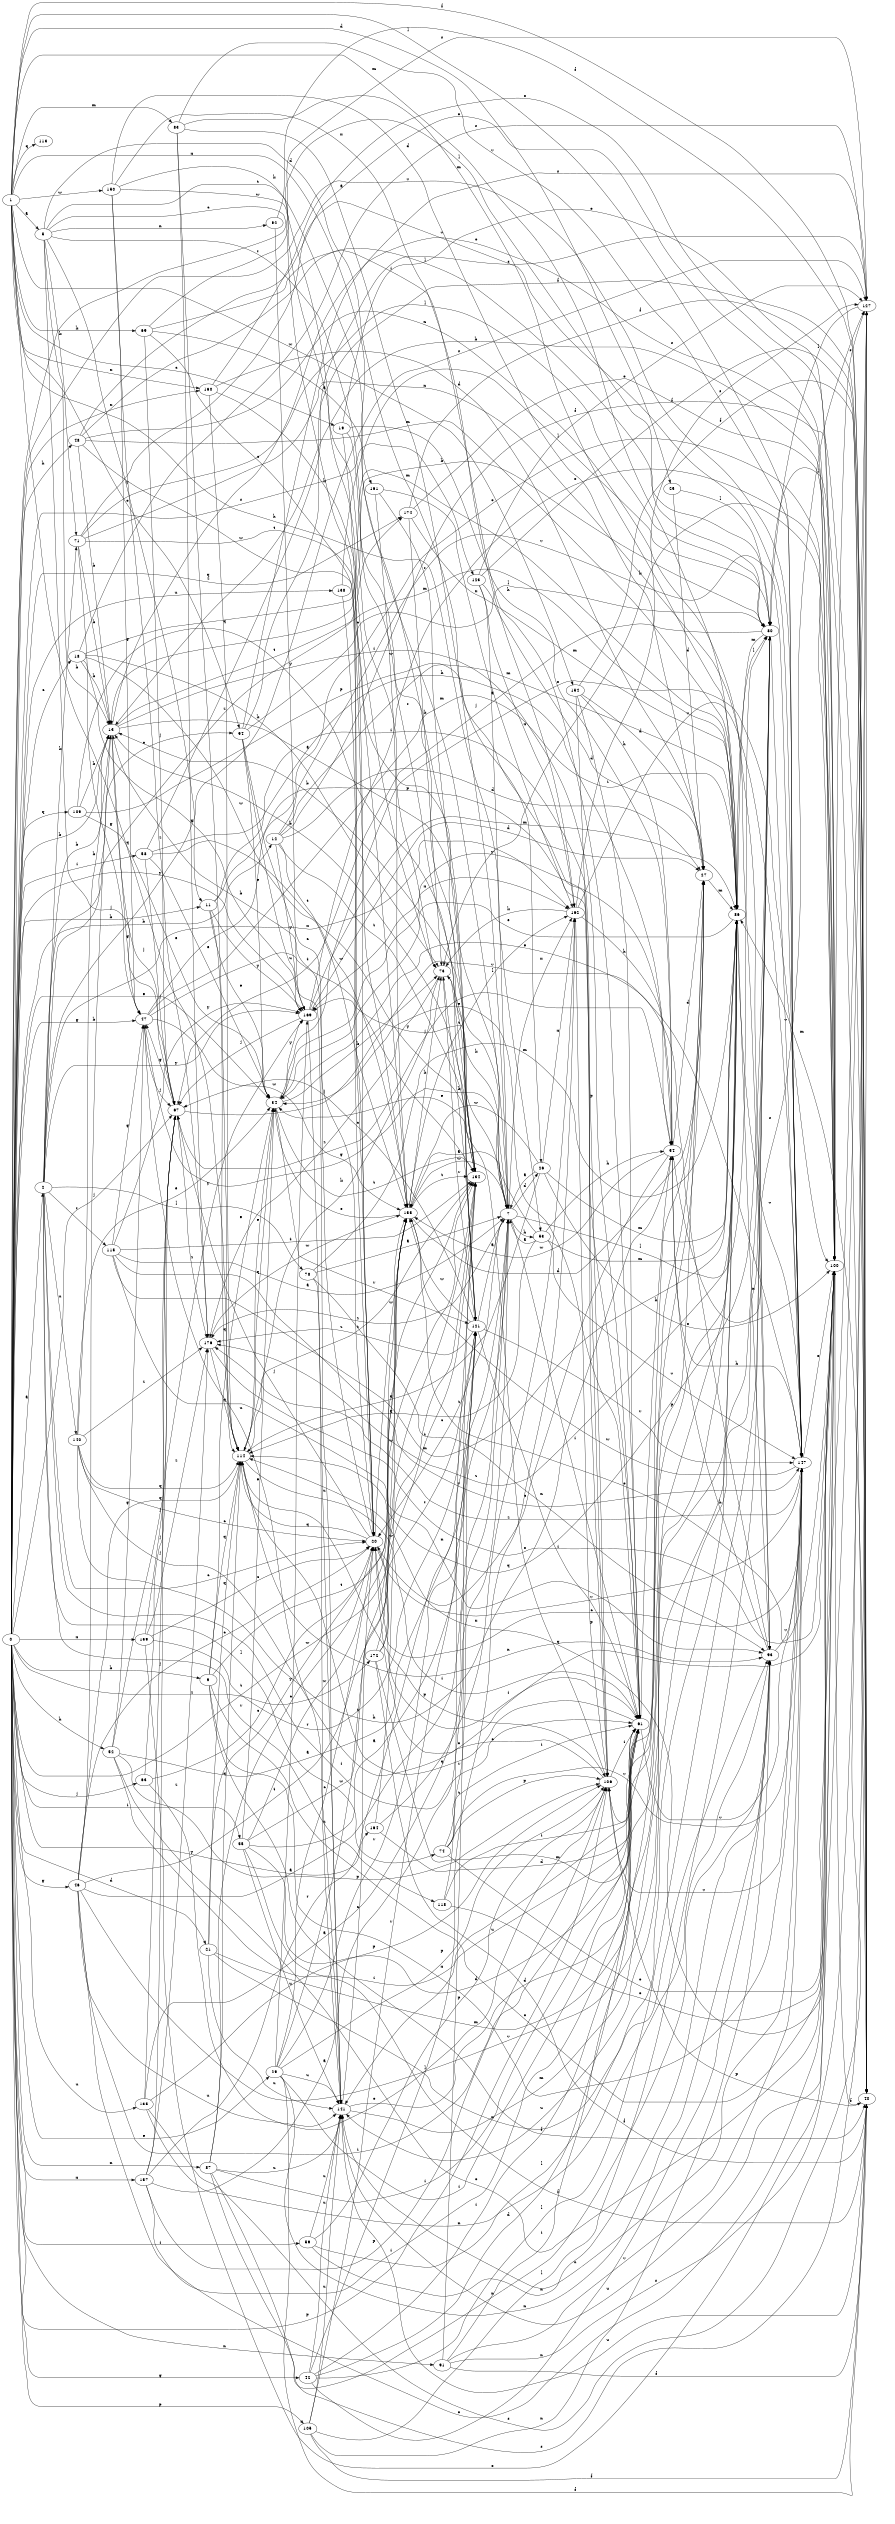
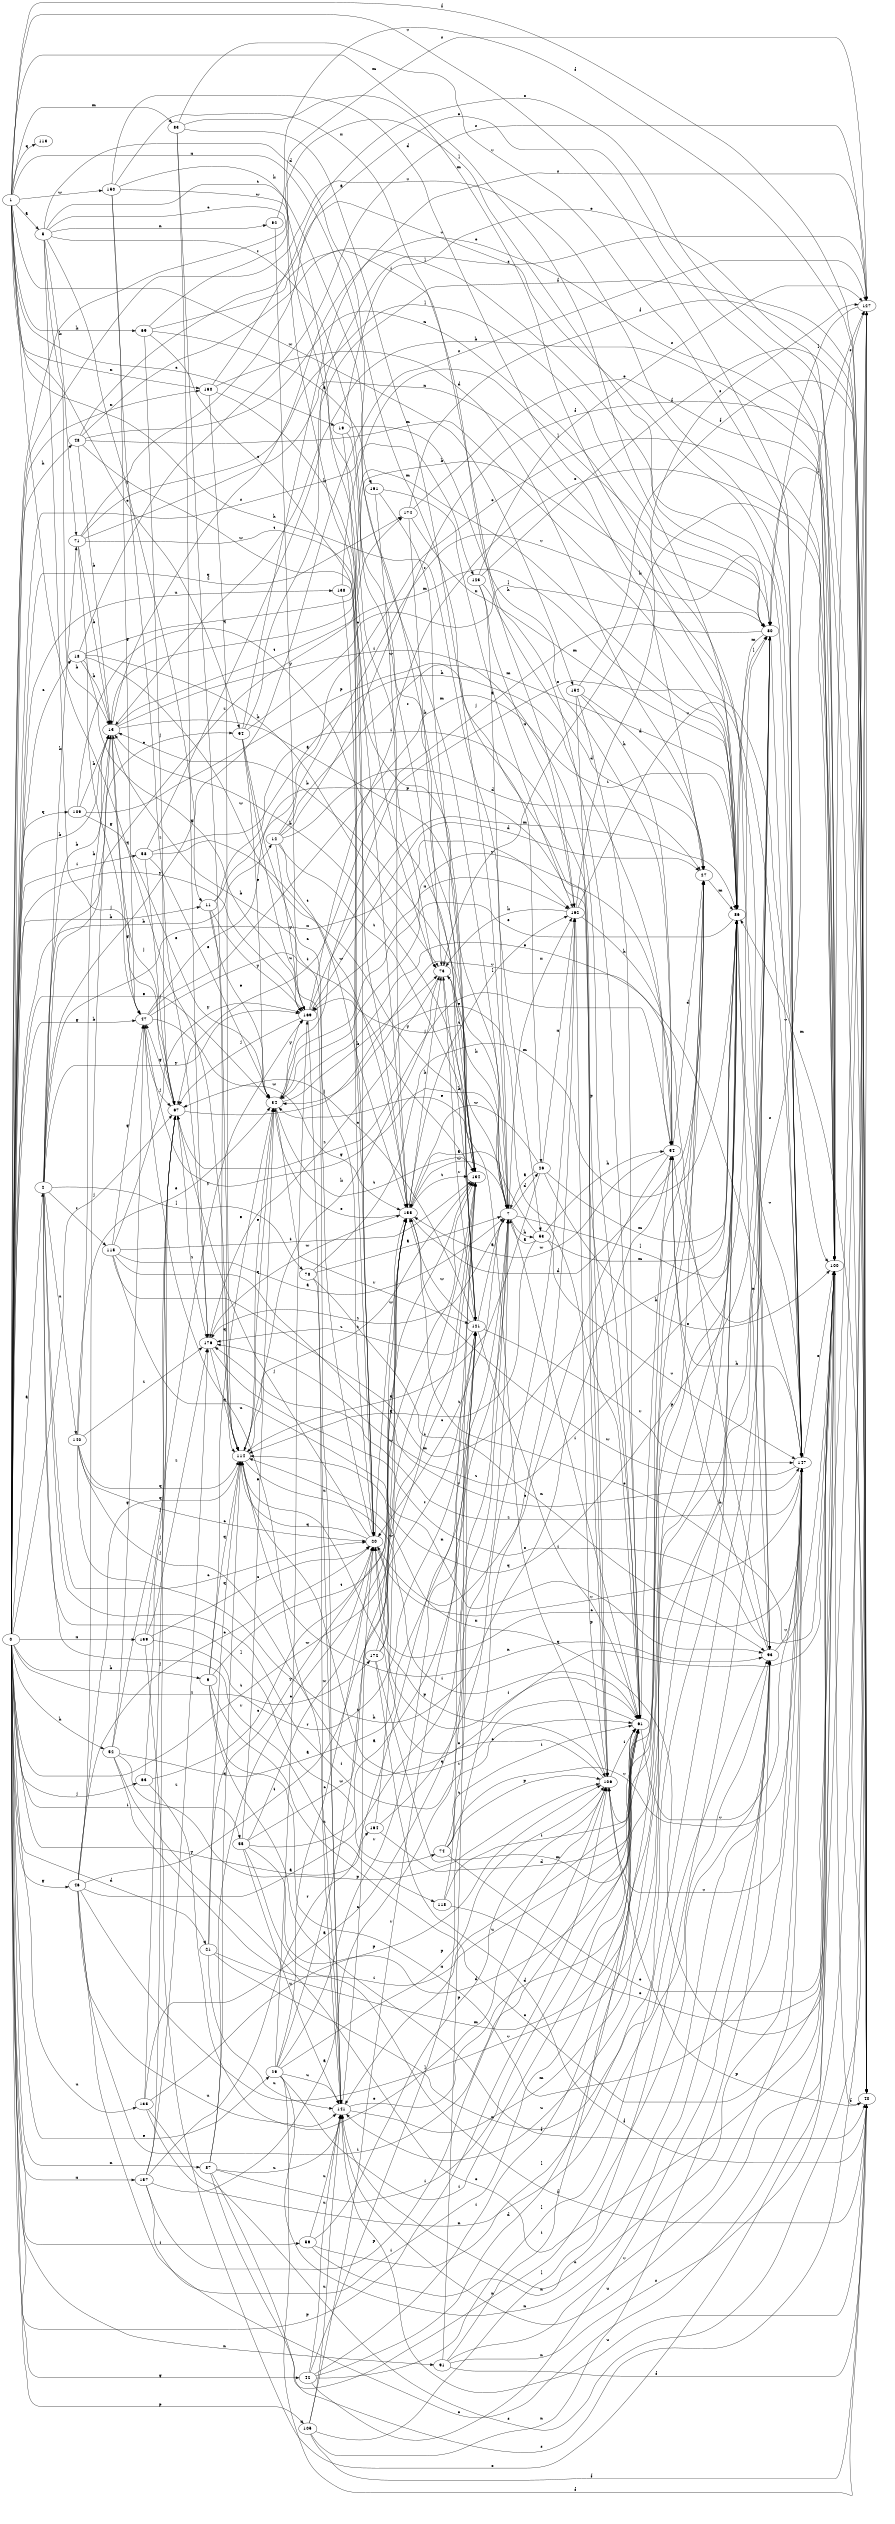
(408, 30) -> (408, 30)
(672, 489) -> none
